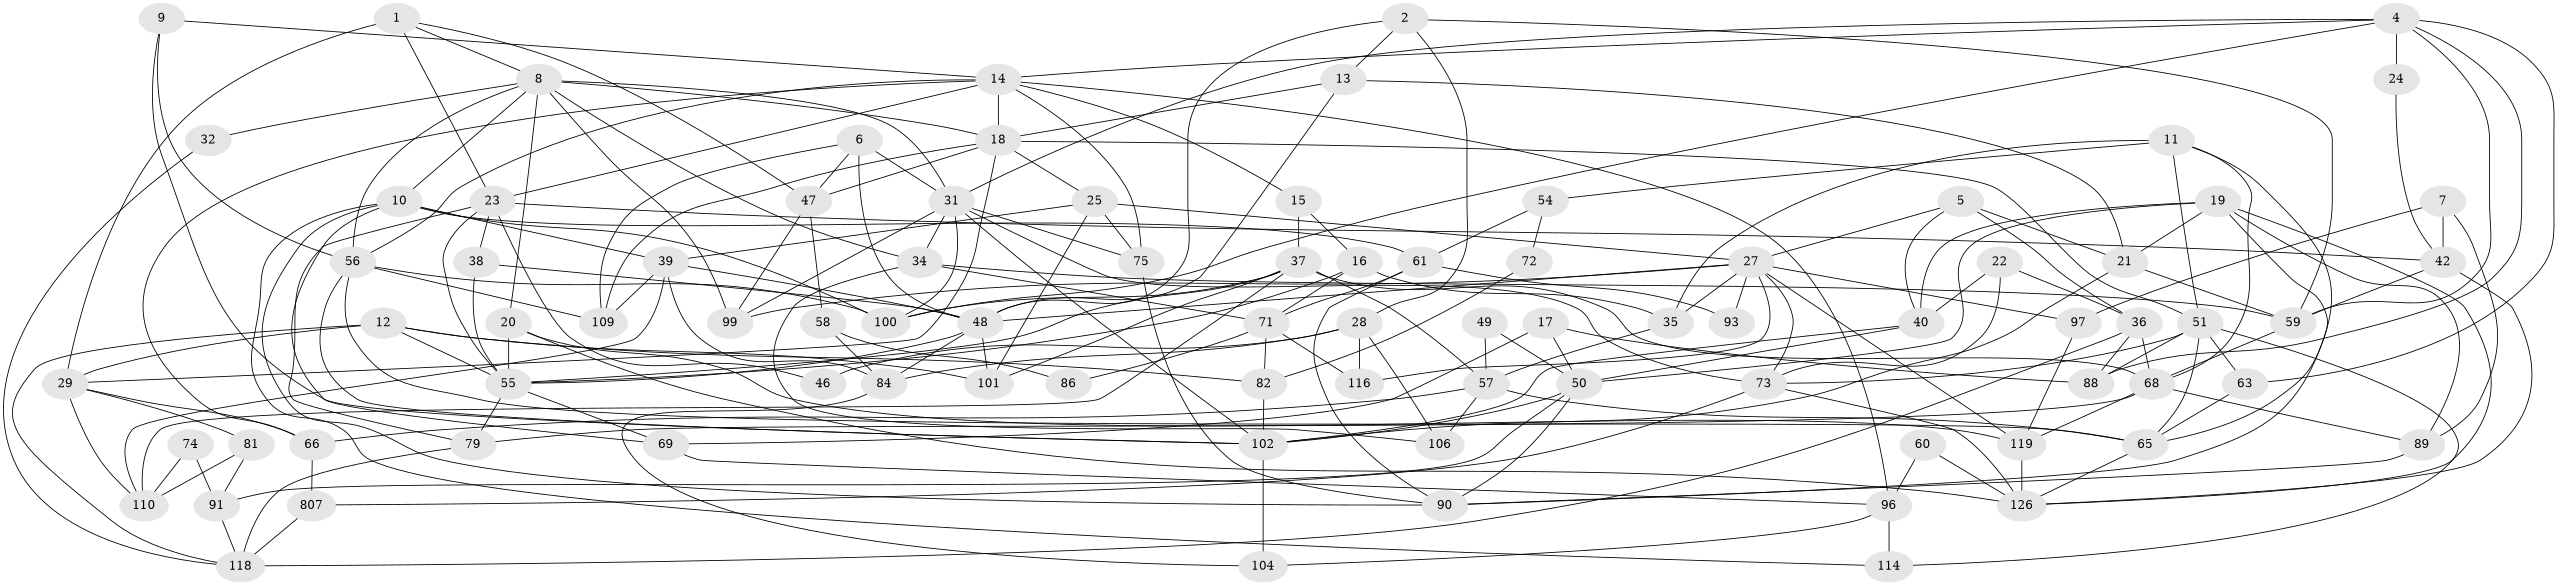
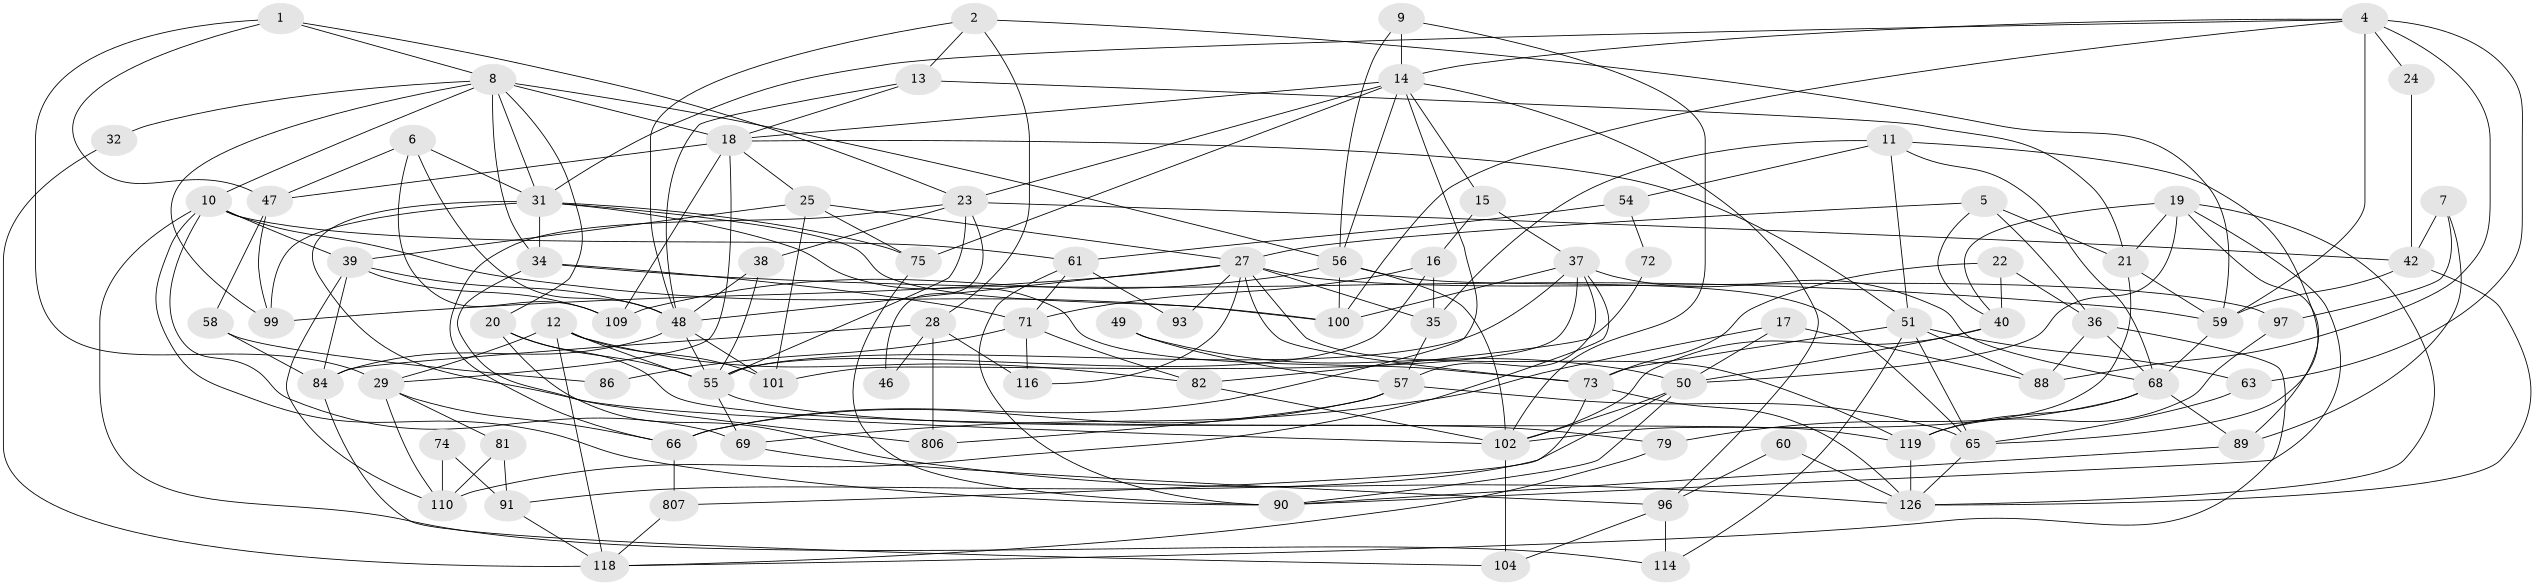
(289, 385) -> (497, 254)
(1440, 445) -> (933, 445)
